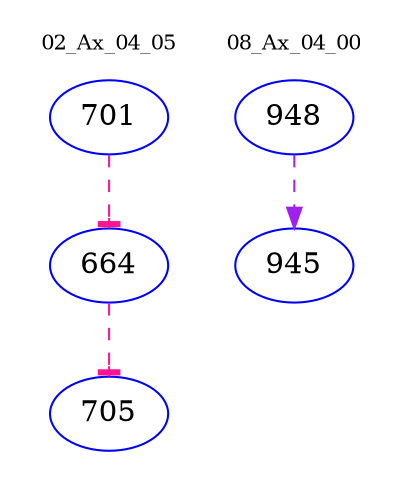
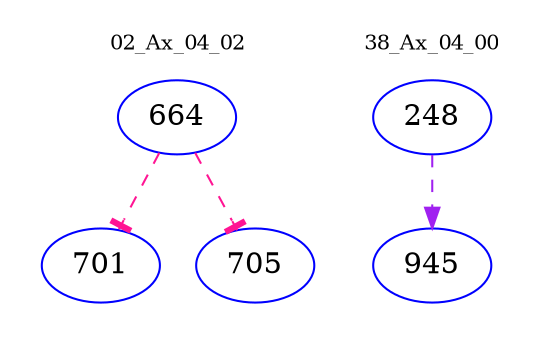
(109, 44) -> (178, 44)
(294, 44) -> (432, 44)
(294, 117) -> (432, 117)
(109, 186) -> (142, 186)
